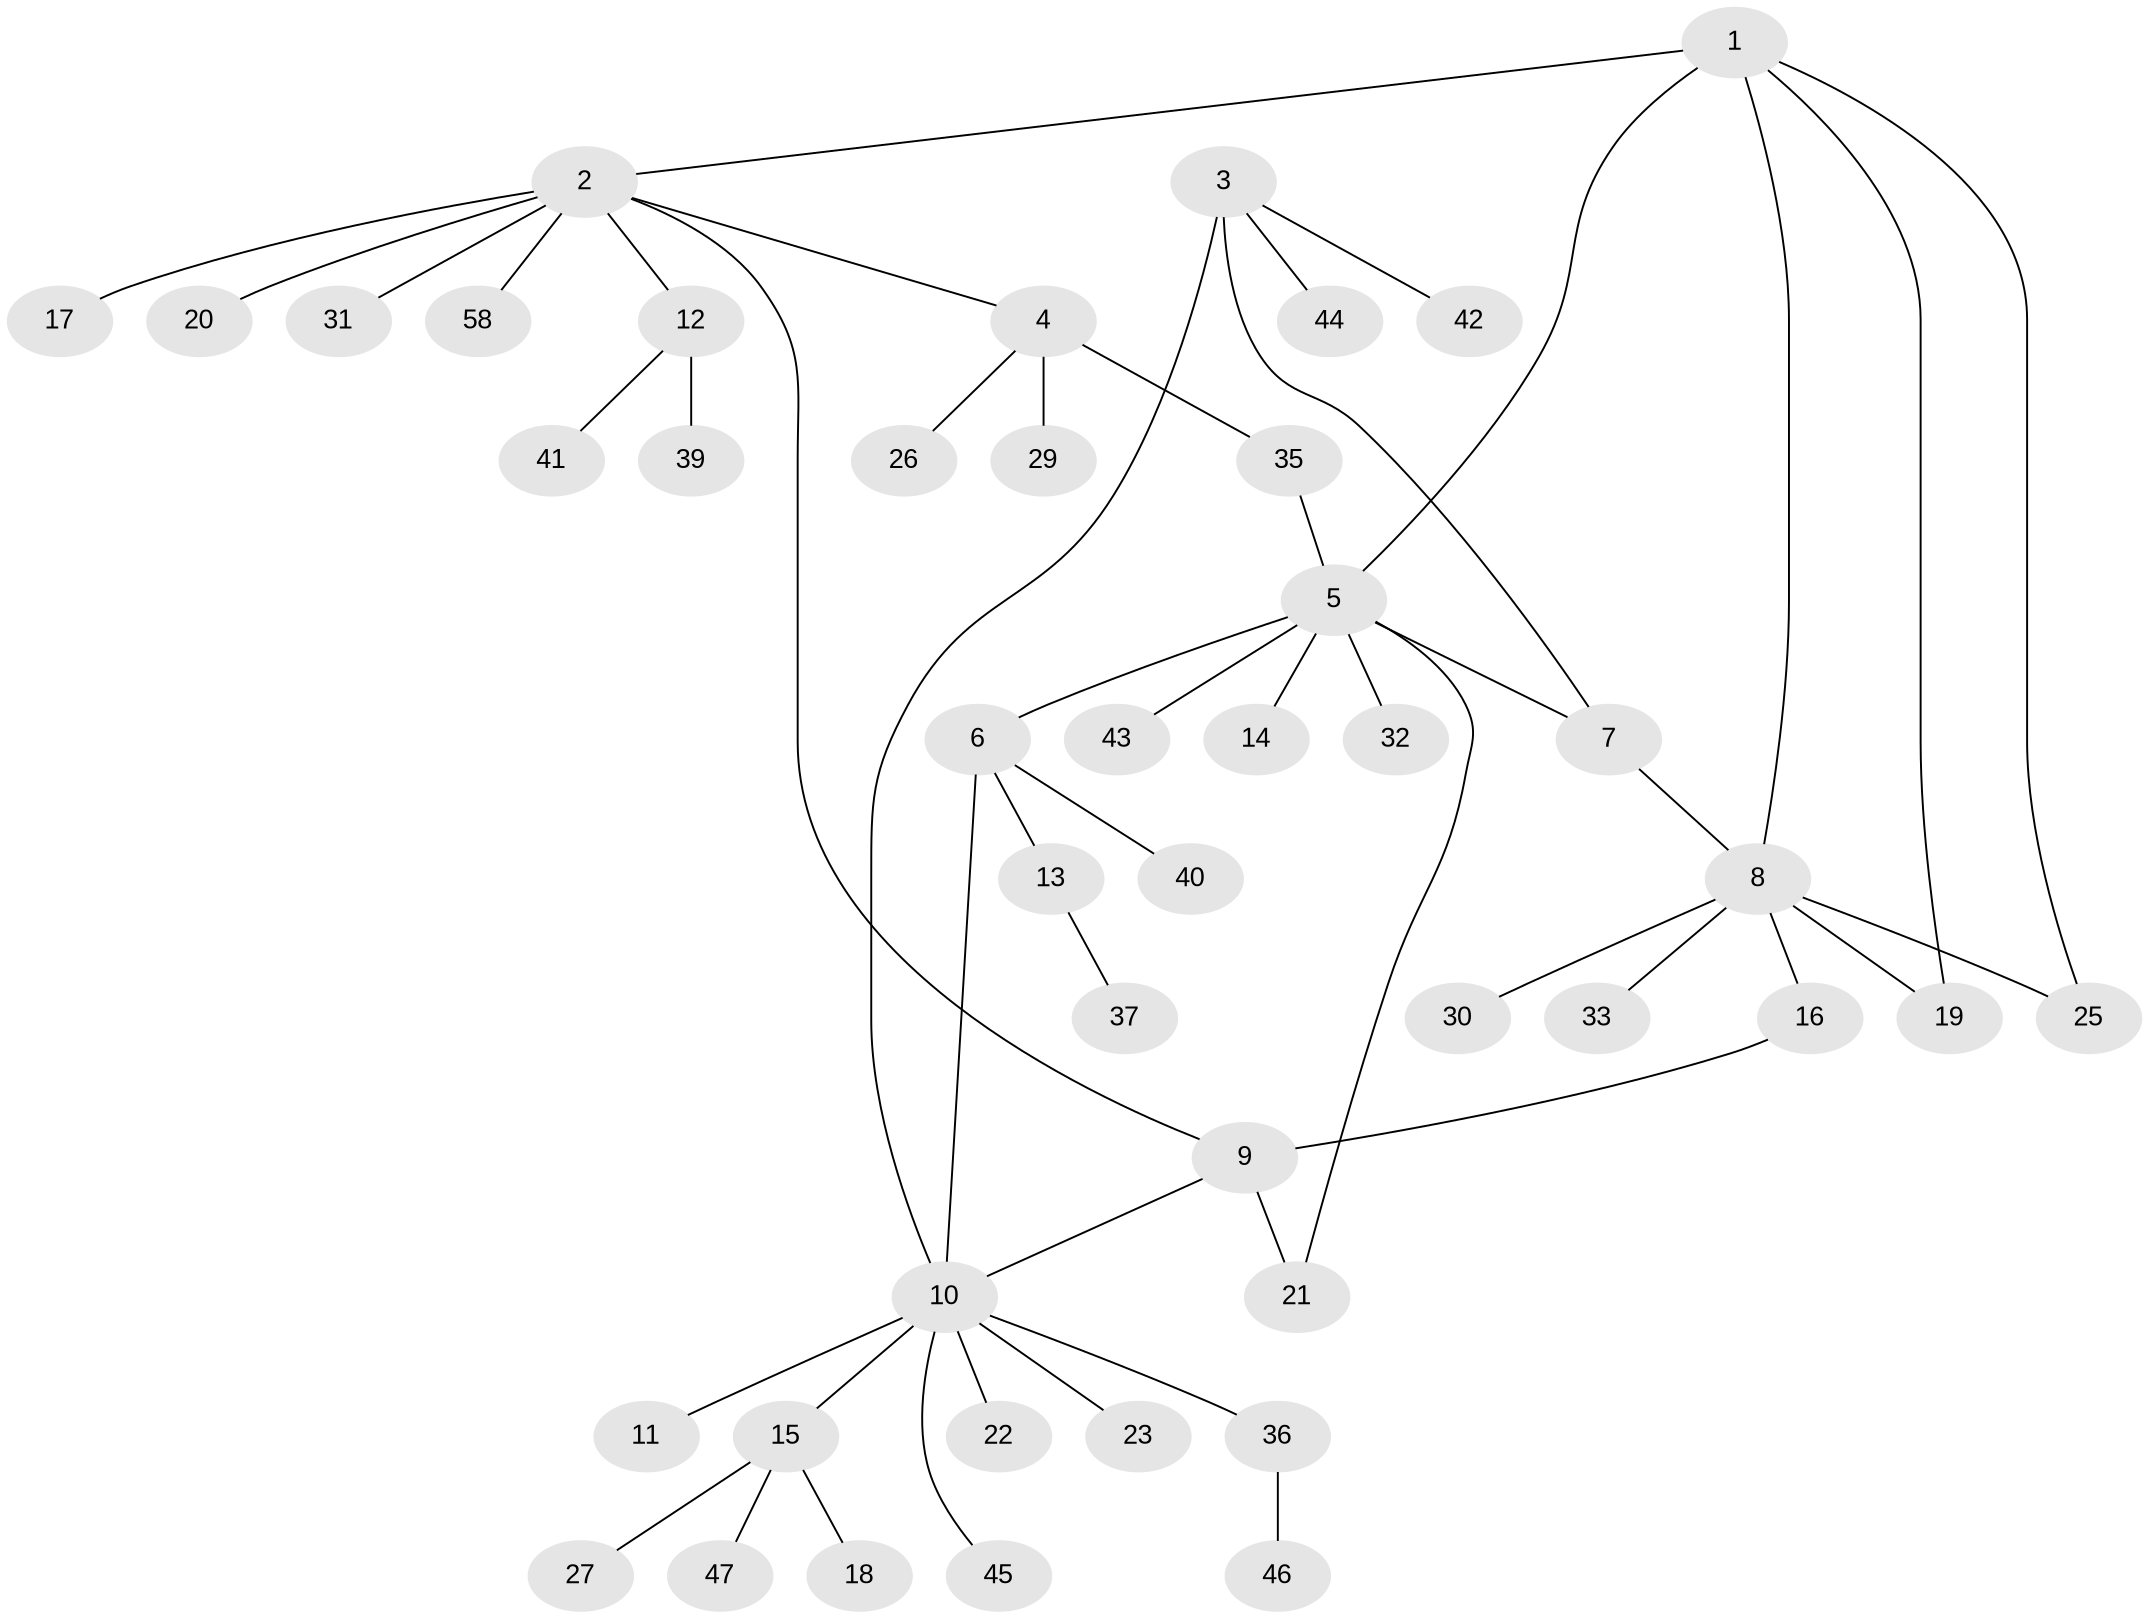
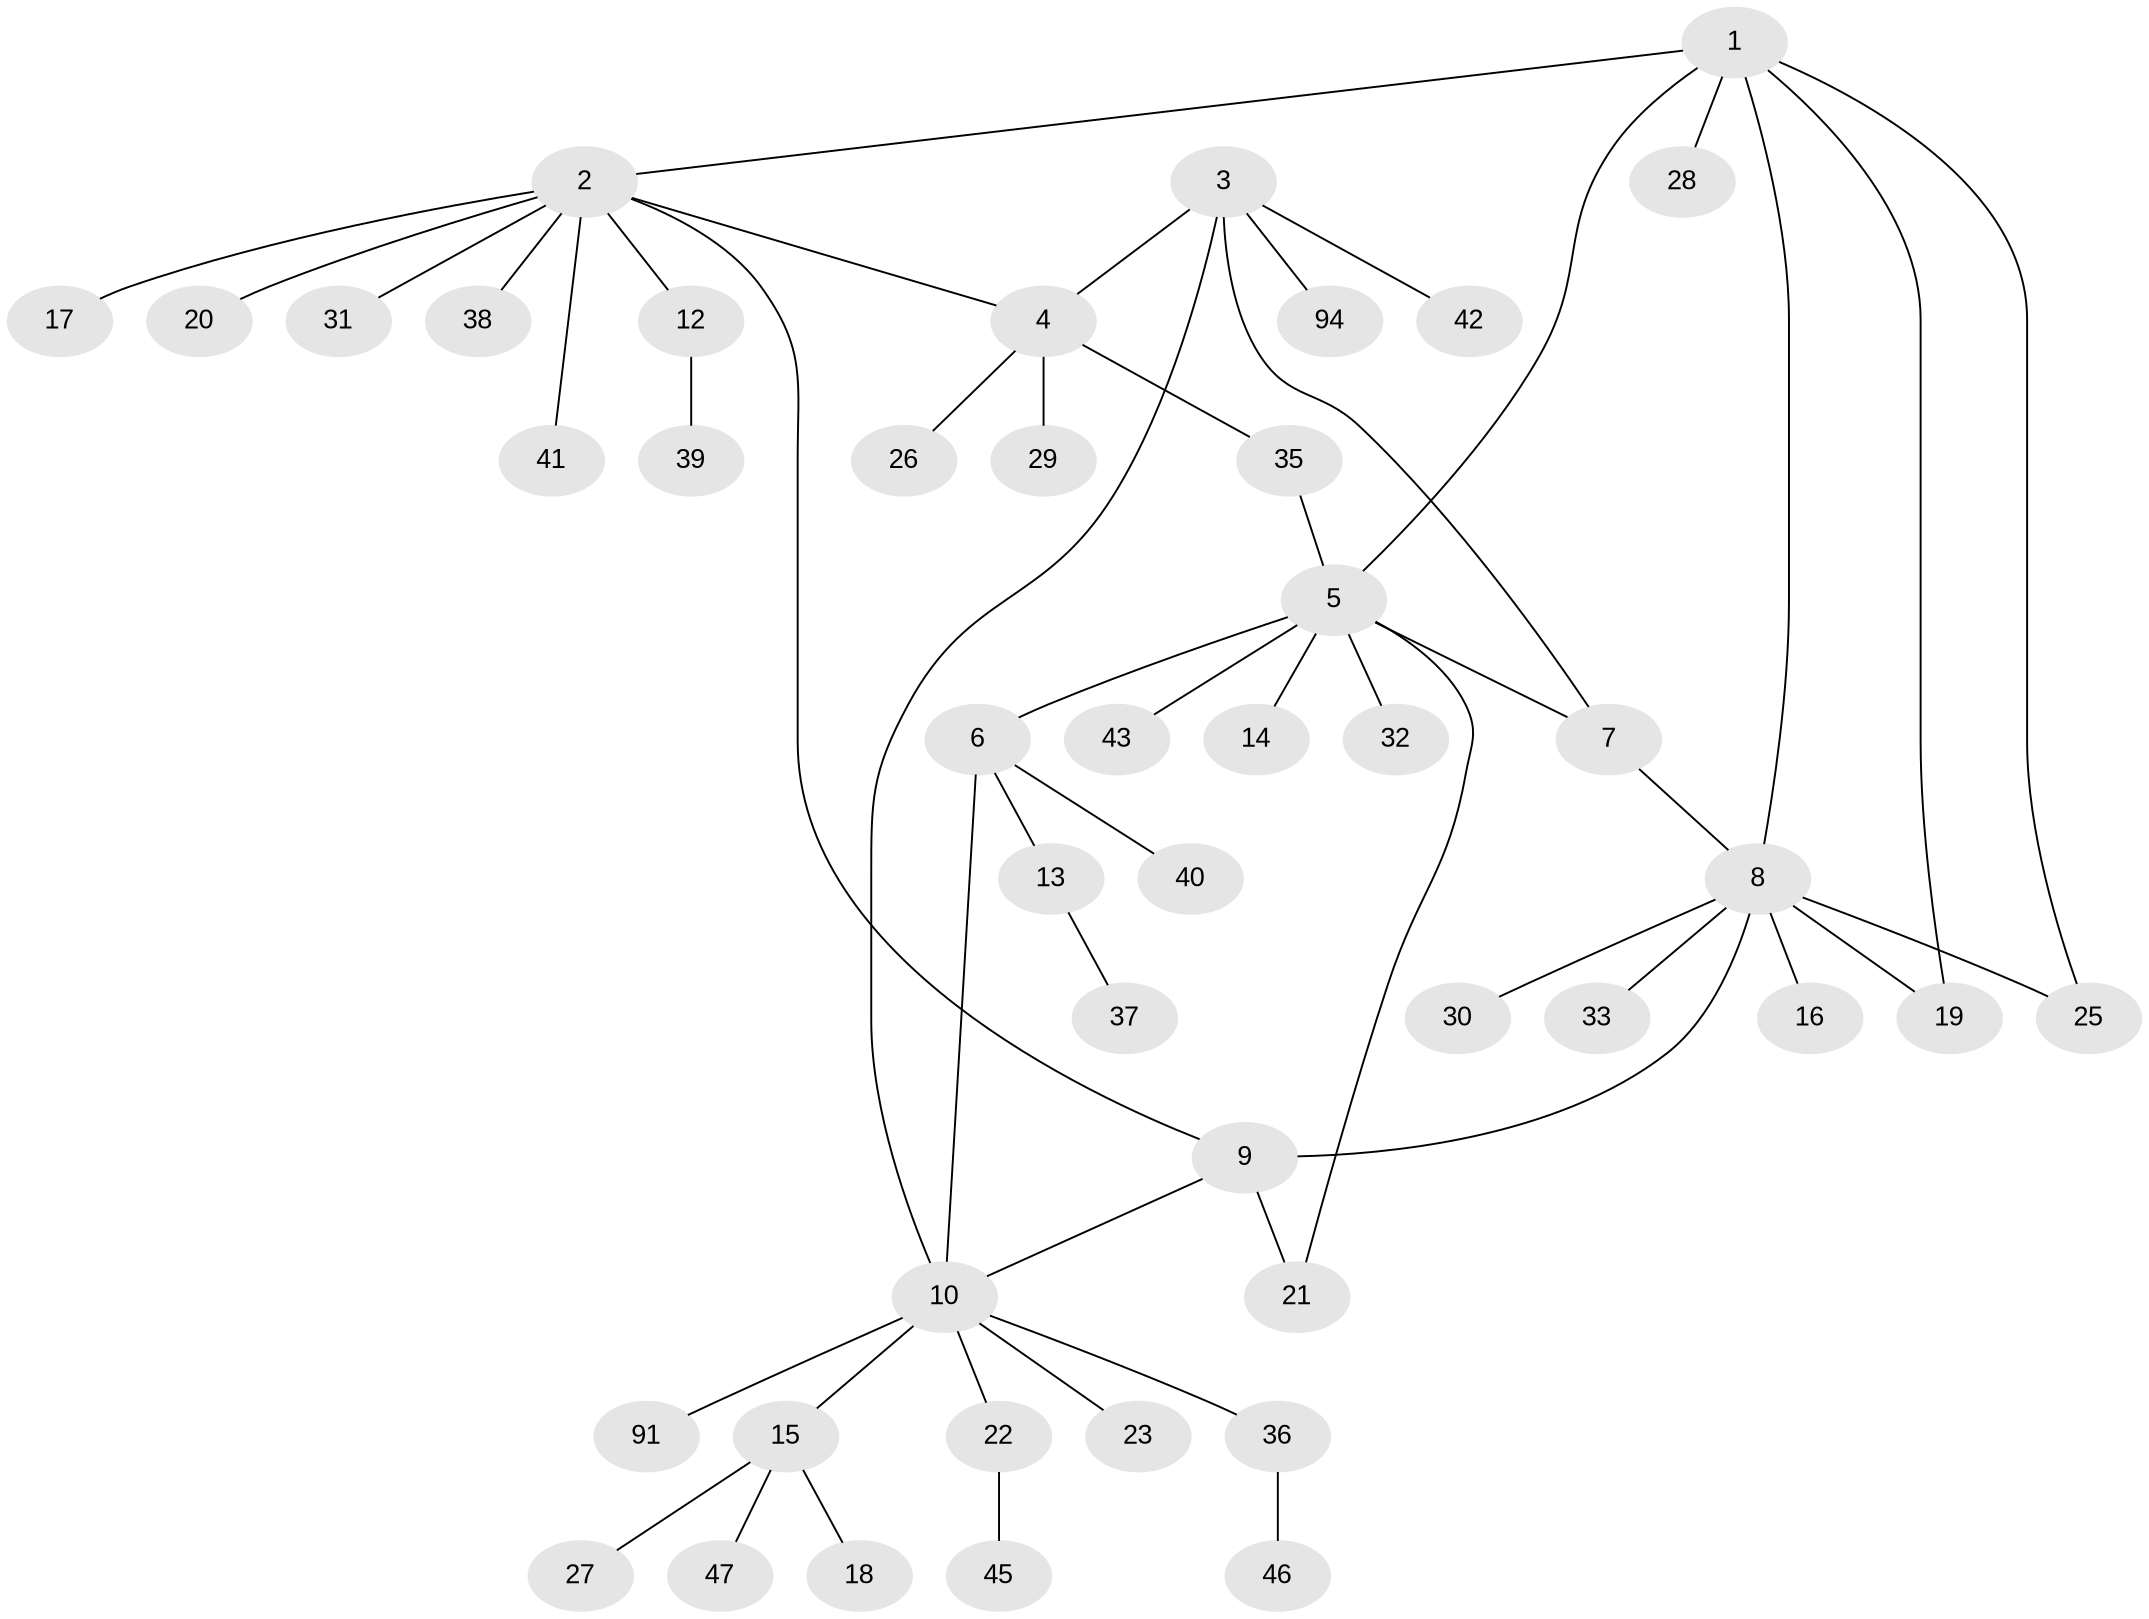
none -> (1682, 182)
none -> (1134, 252)
(478, 321) -> (478, 321)
(1330, 321) -> (1330, 321)
(622, 391) -> (568, 321)
(1534, 1104) -> (1569, 1108)
(647, 1437) -> (647, 1437)
(924, 1444) -> (999, 1506)
